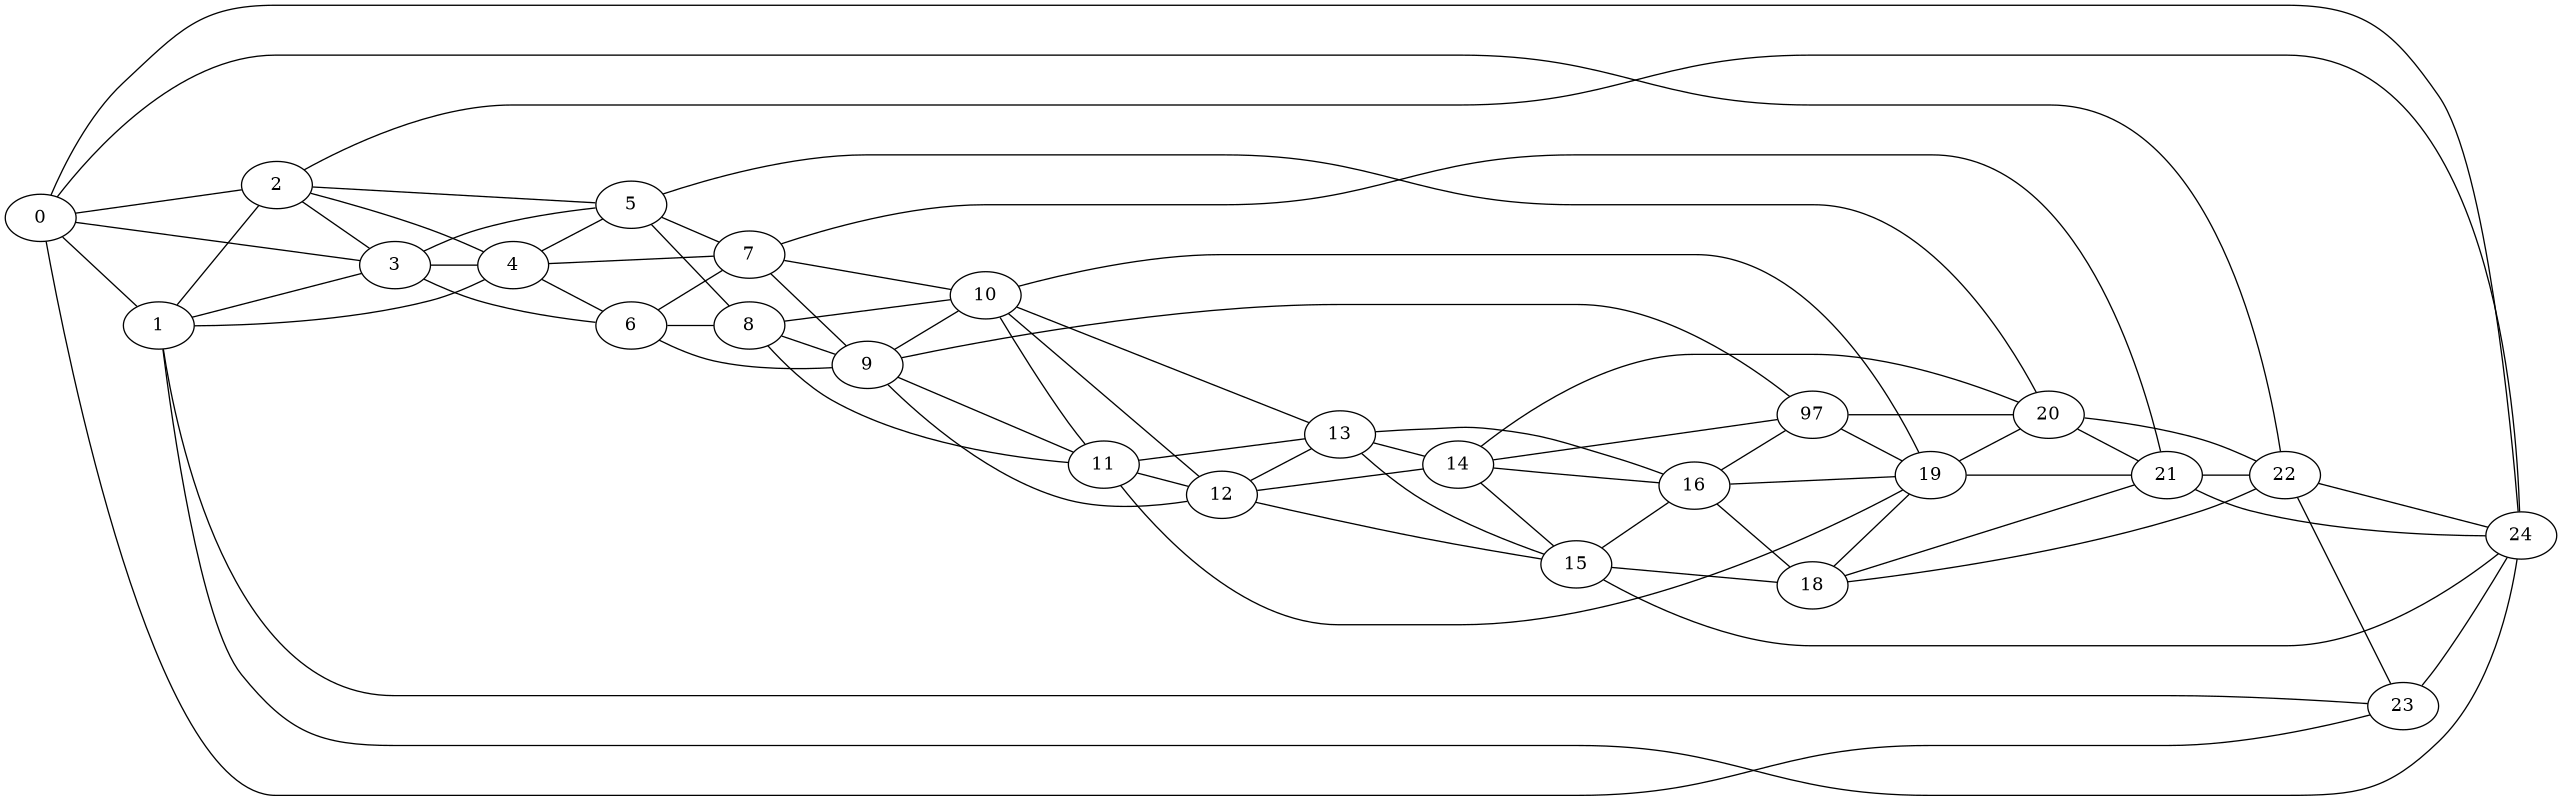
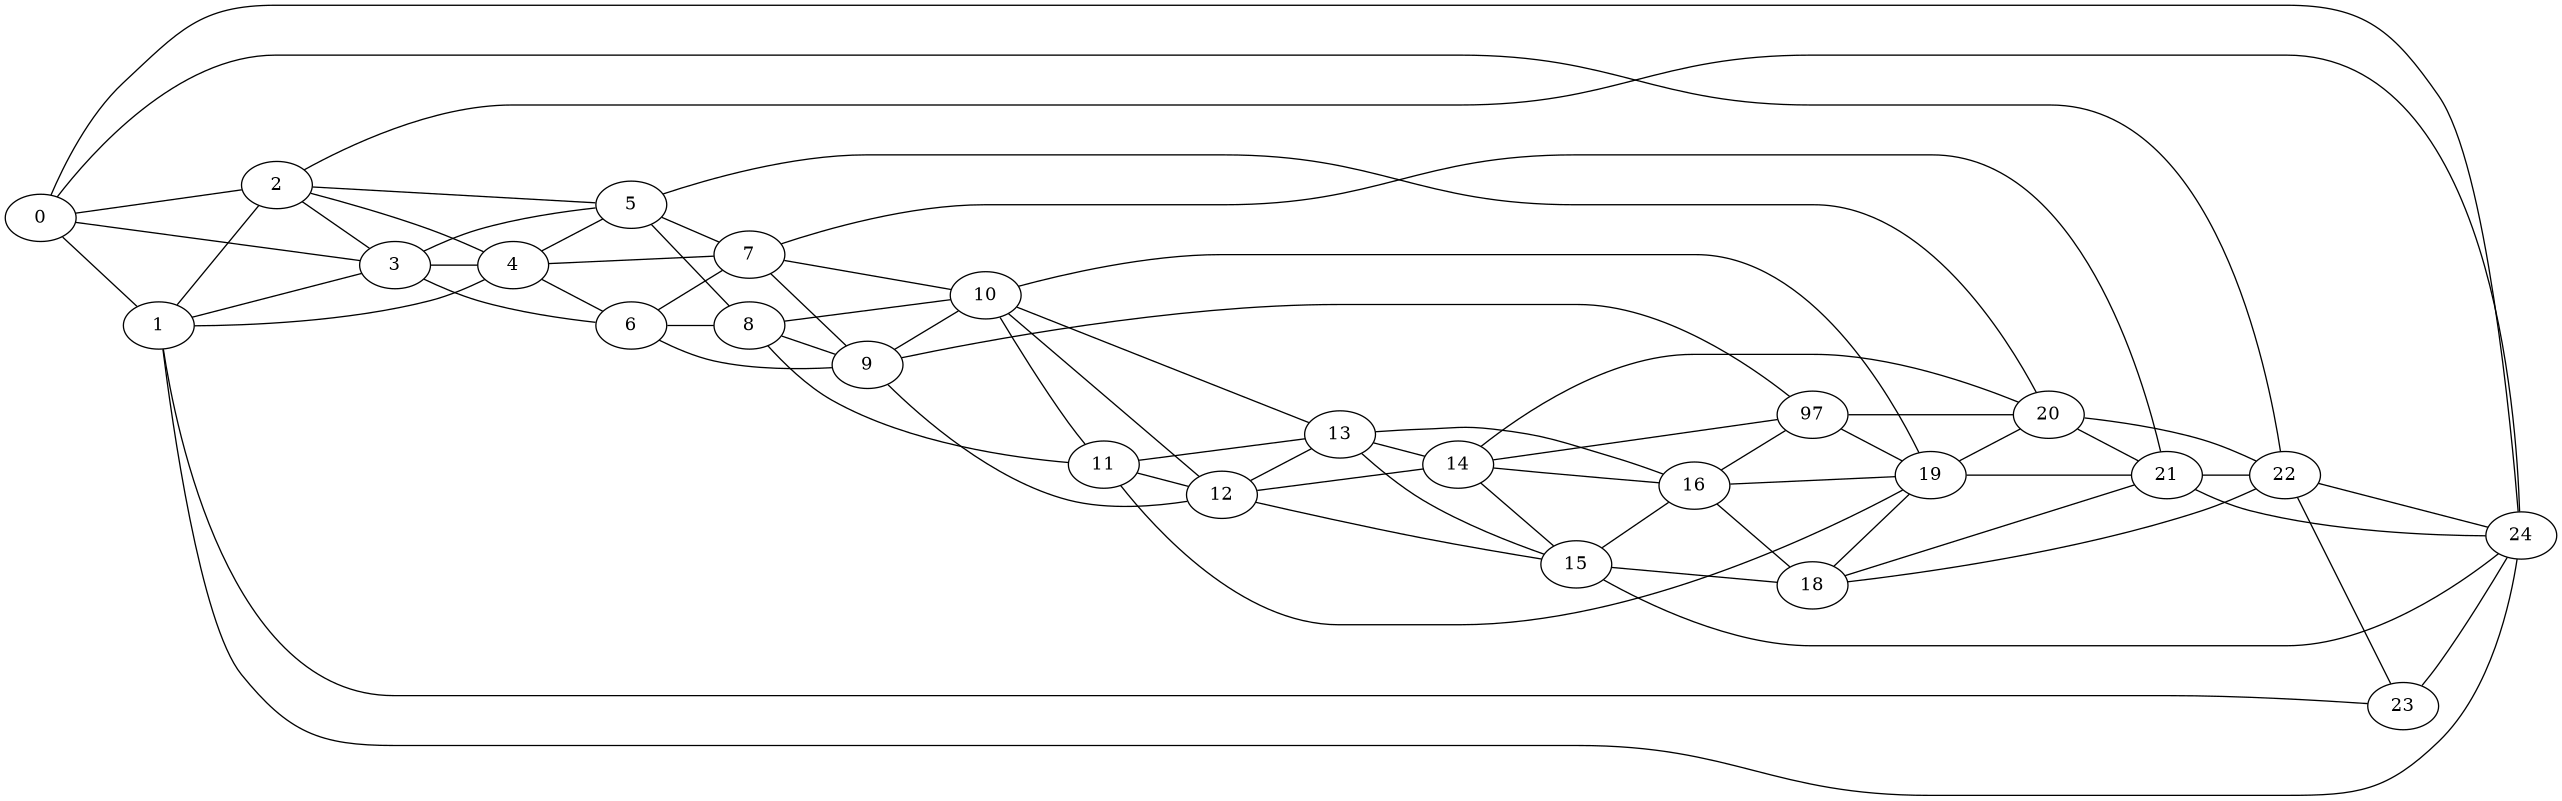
(986, 415) -> none
(1017, 795) -> none
